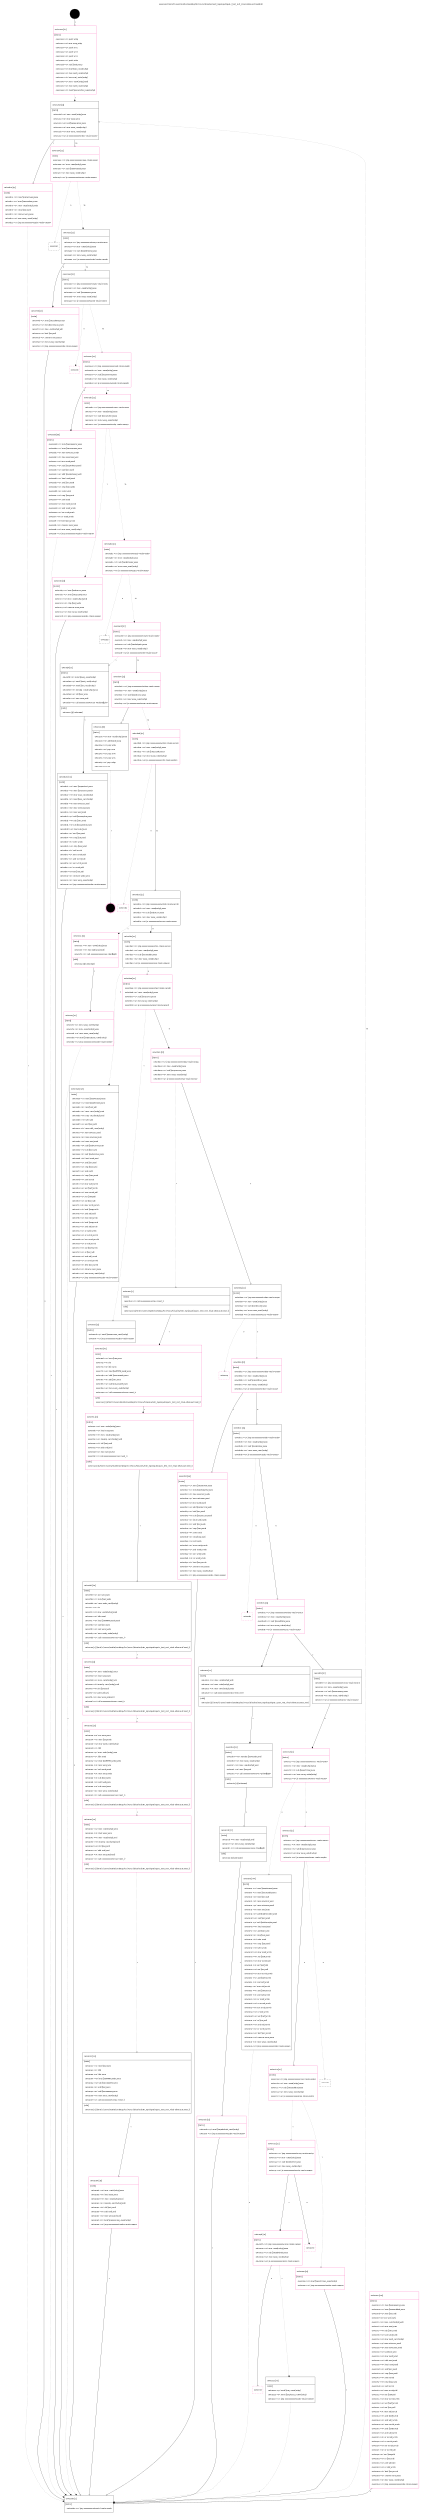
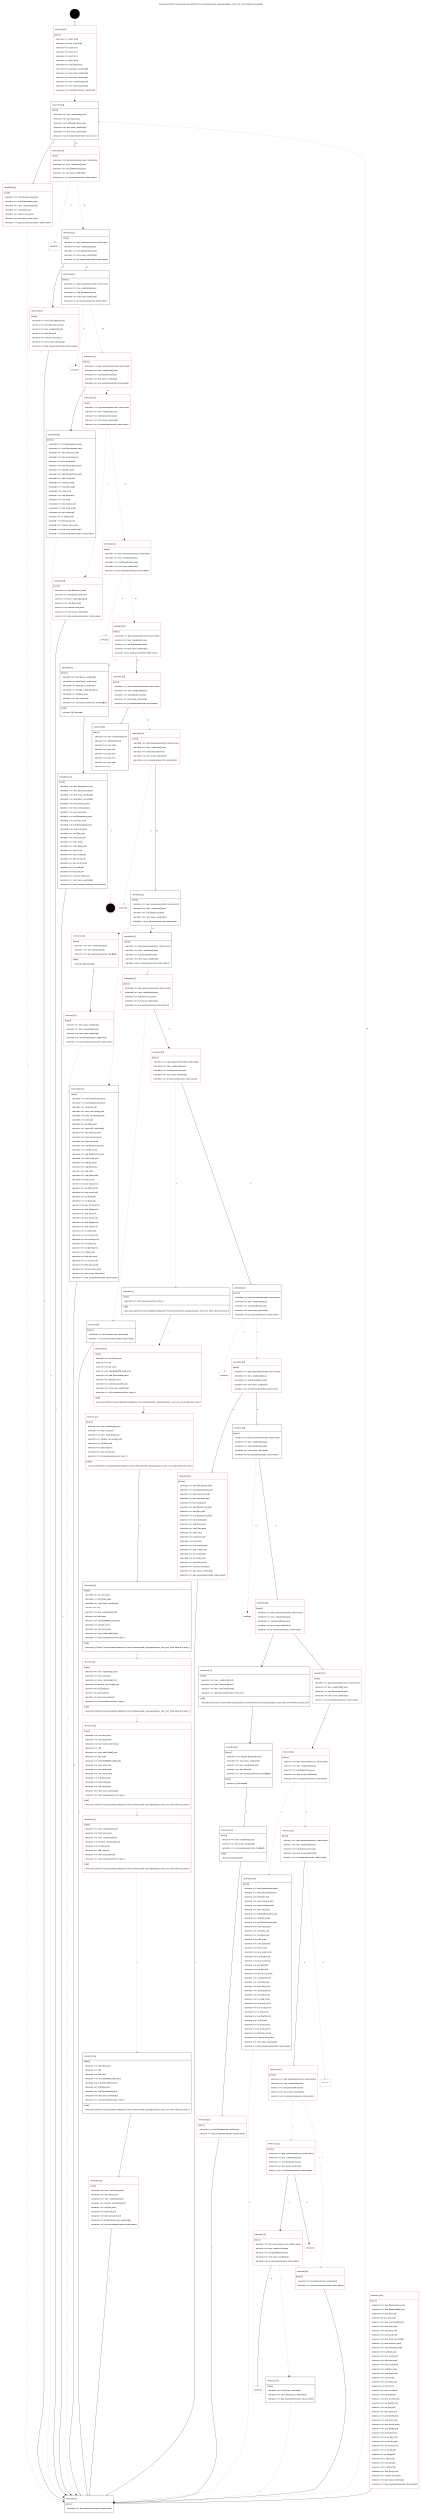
(71, 484) -> (71, 484)
(337, 1687) -> (337, 1687)
none -> (79, 1917)
